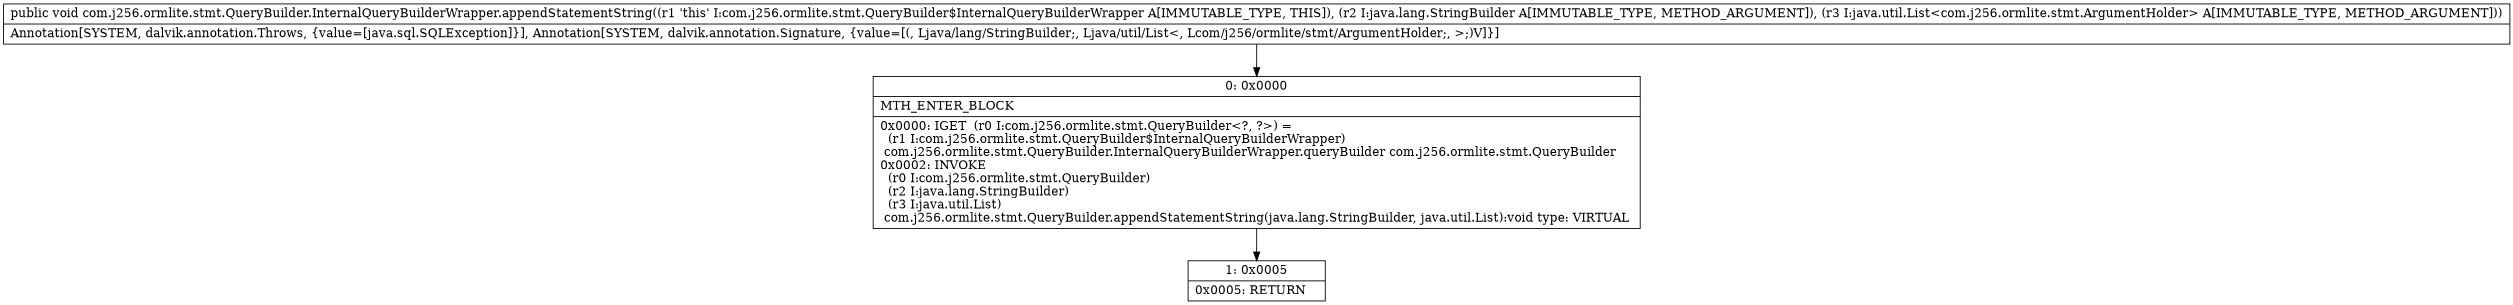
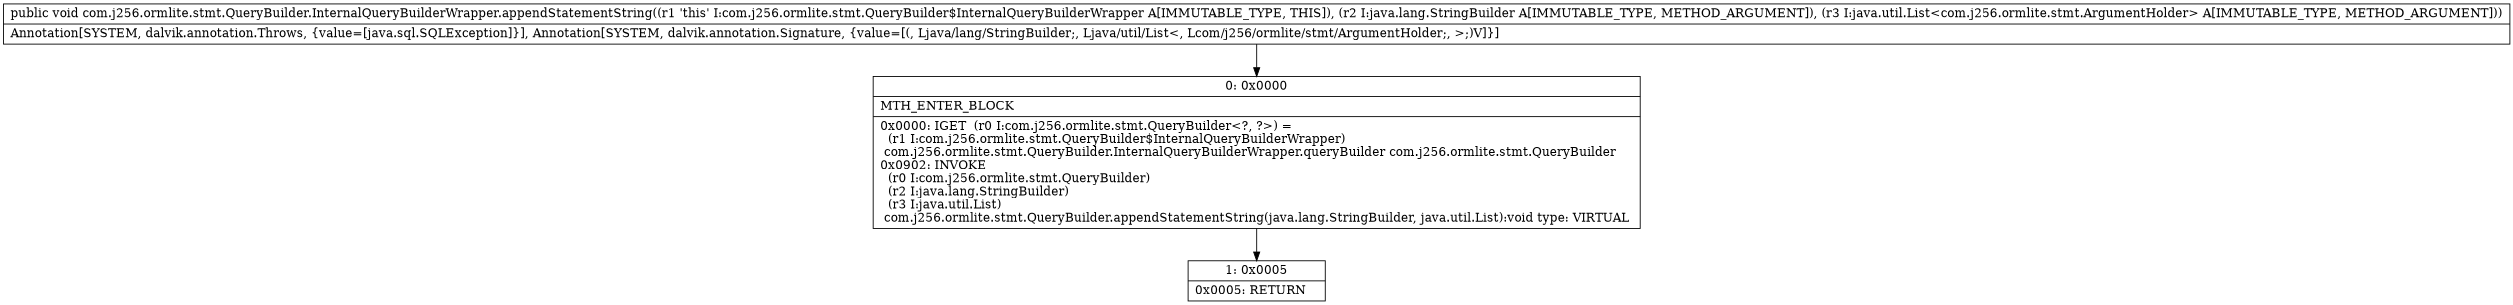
(937, 166) -> (937, 166)
